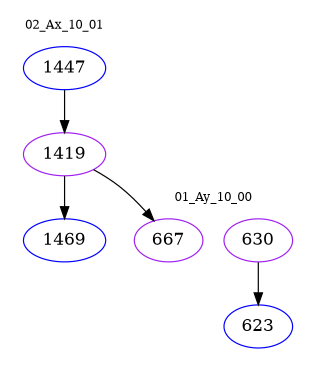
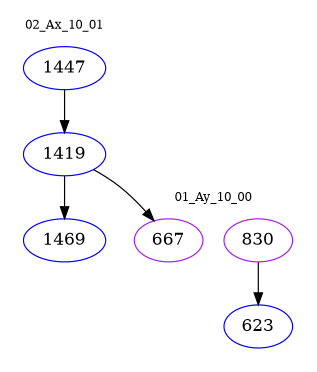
(65, 154) -> (65, 154)
(258, 240) -> (258, 240)
